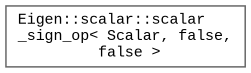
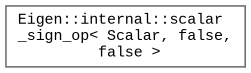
(126, 36) -> (126, 36)
